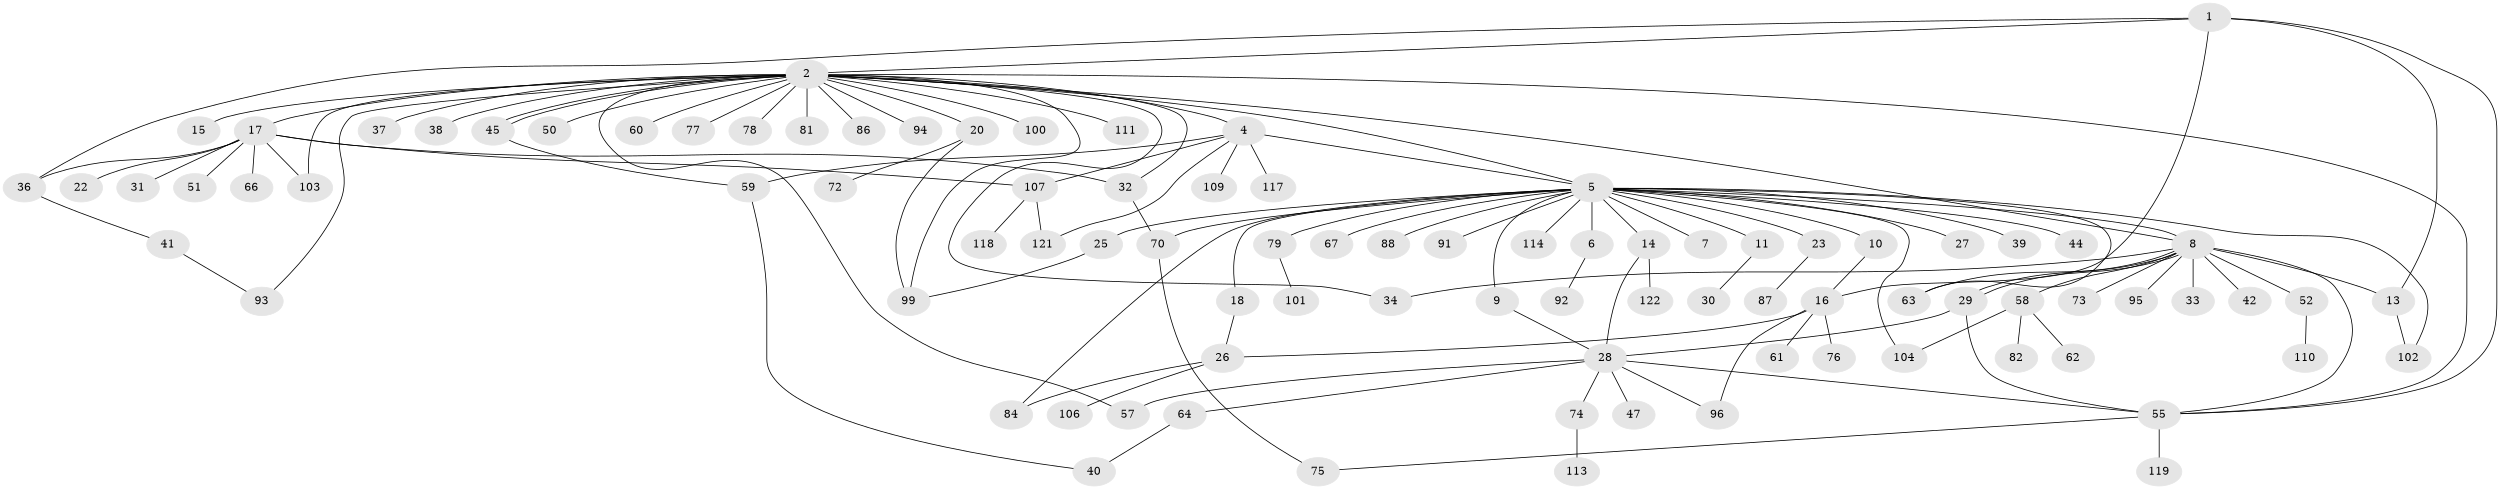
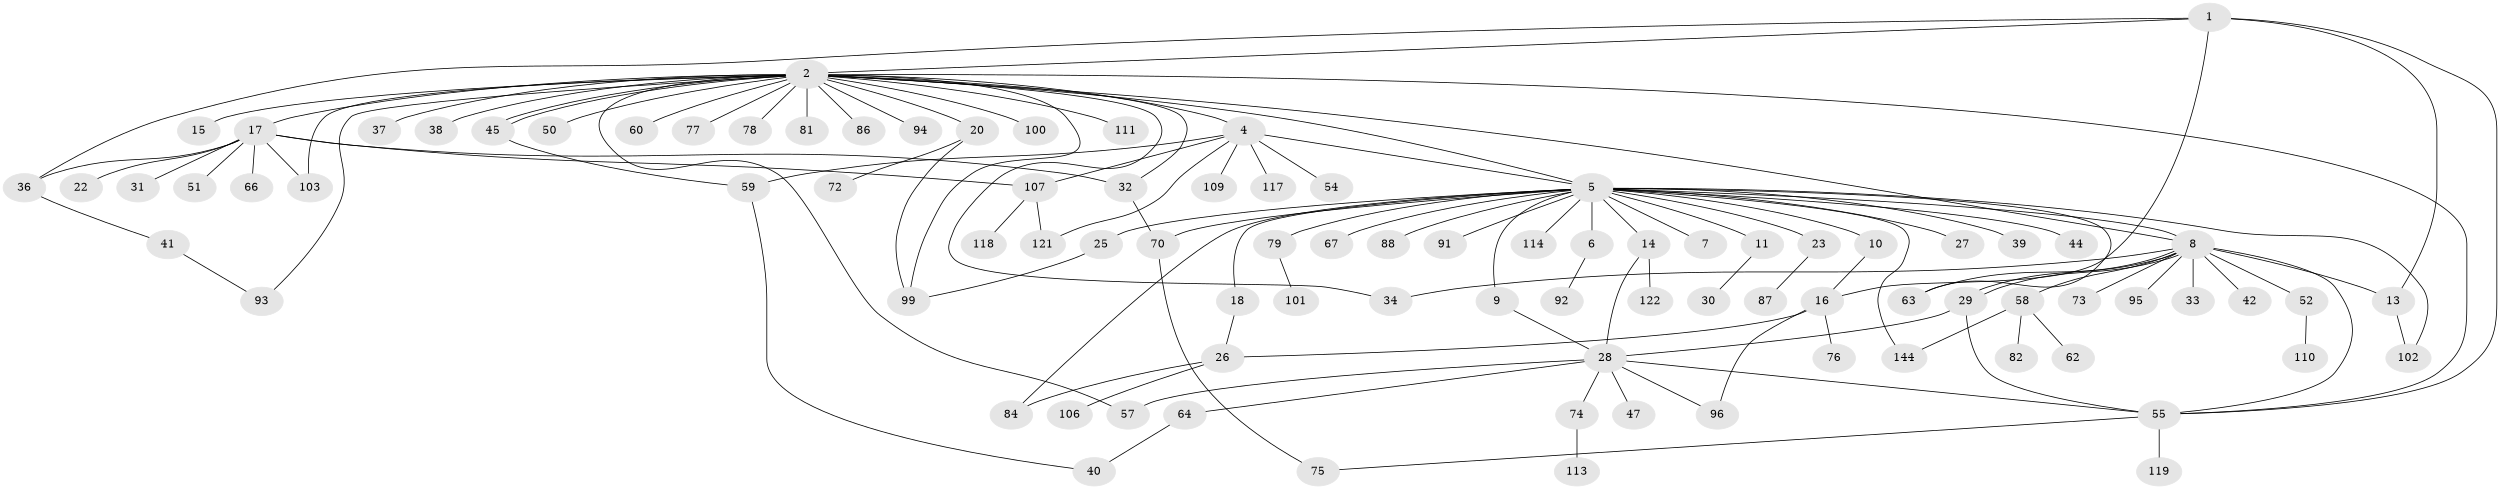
none -> (1332, 188)
(1777, 358) -> none
(1904, 358) -> (1904, 358)
